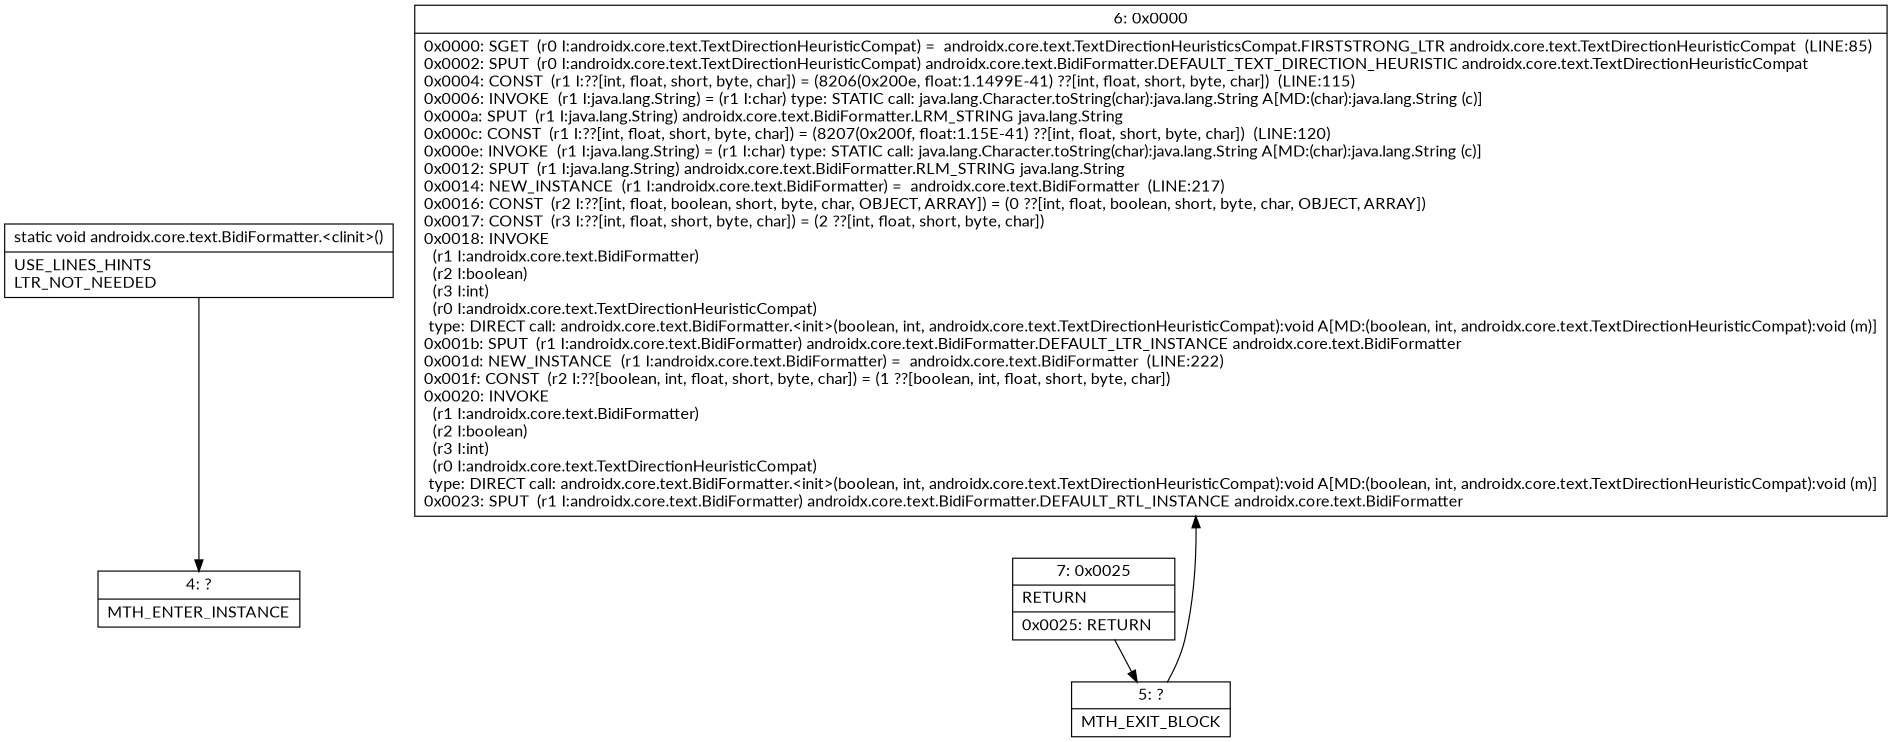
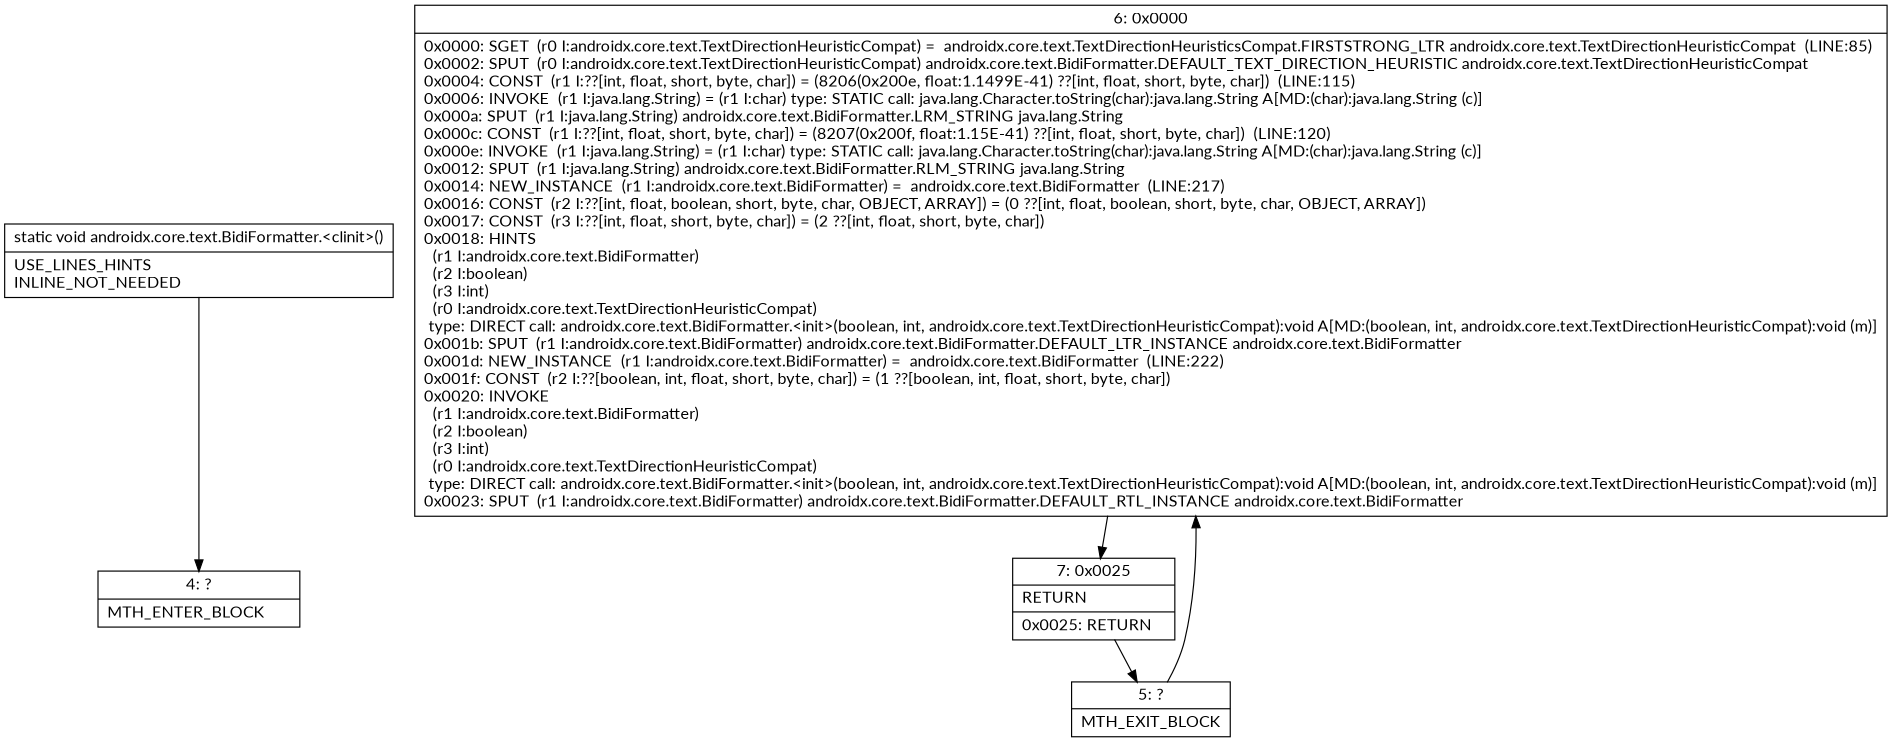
(491, 239) -> (485, 239)
(86, 283) -> (98, 283)
none -> (1105, 531)
(199, 612) -> (186, 612)
